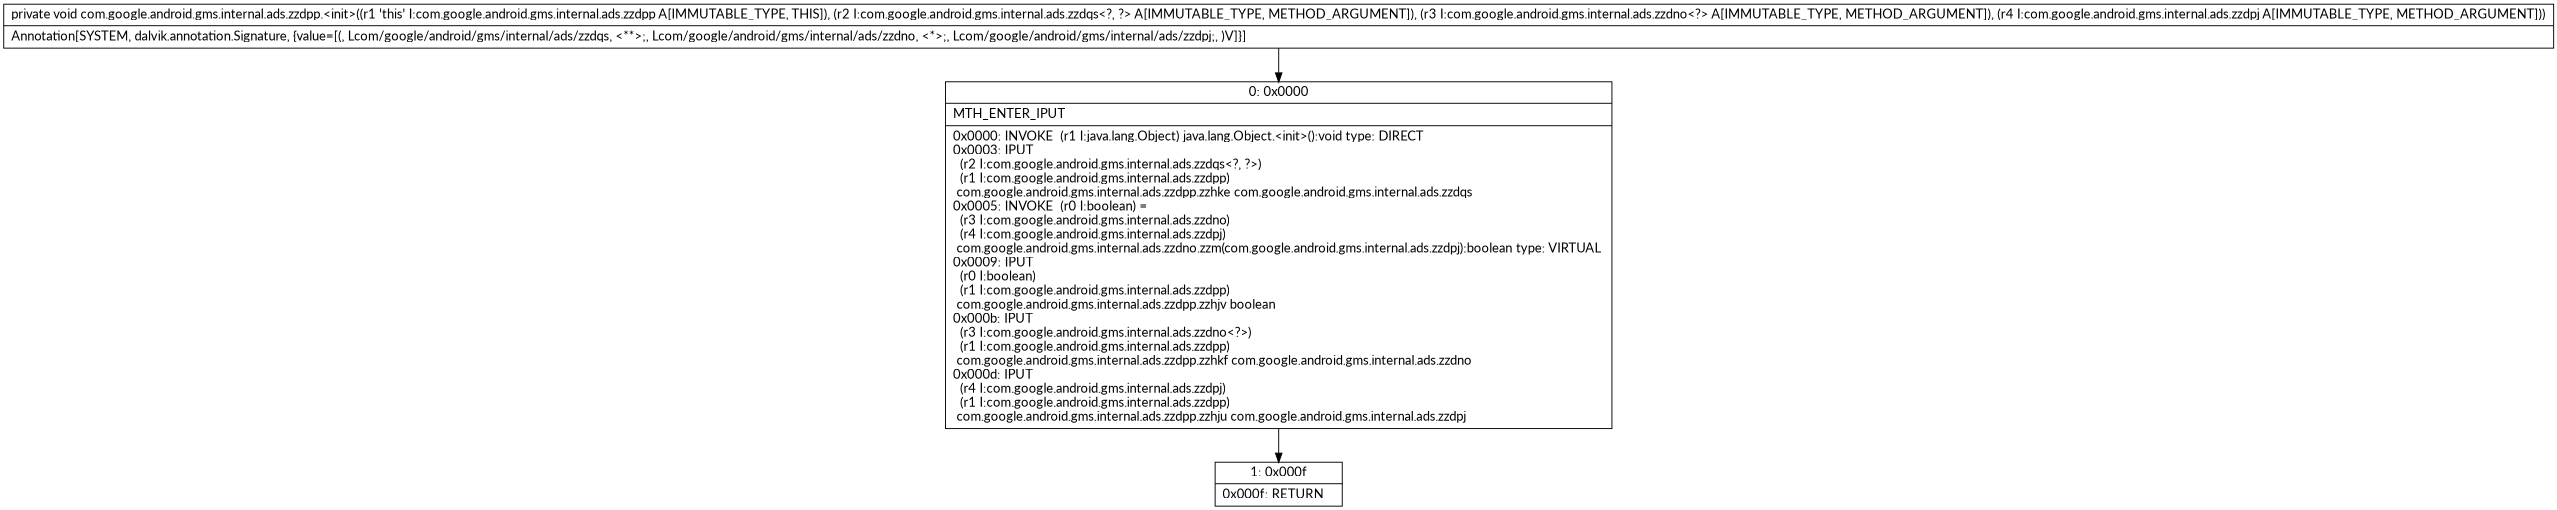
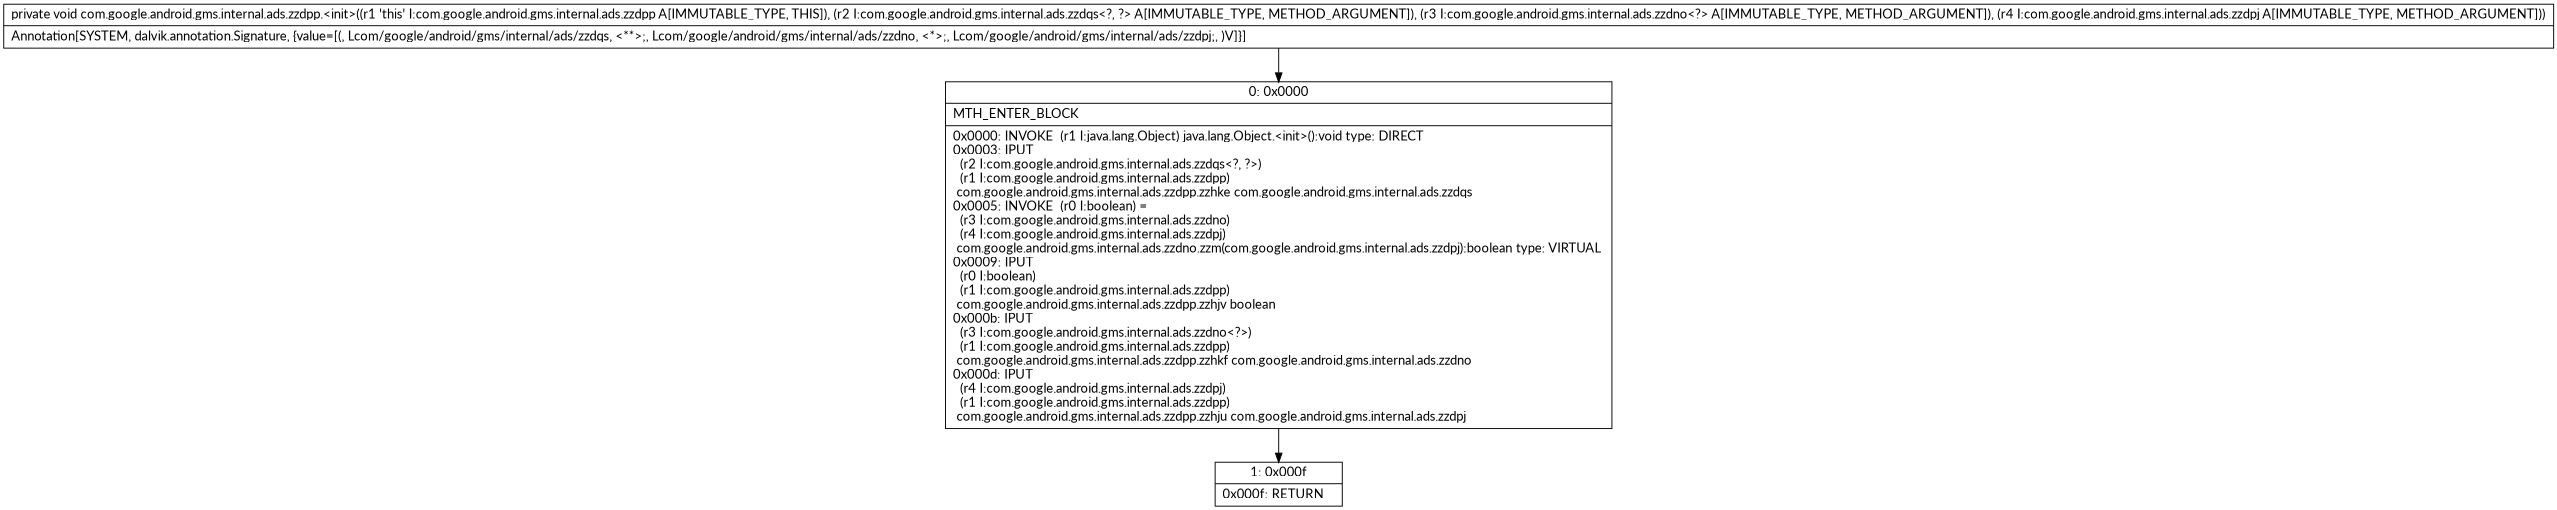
(1010, 114) -> (1016, 114)
